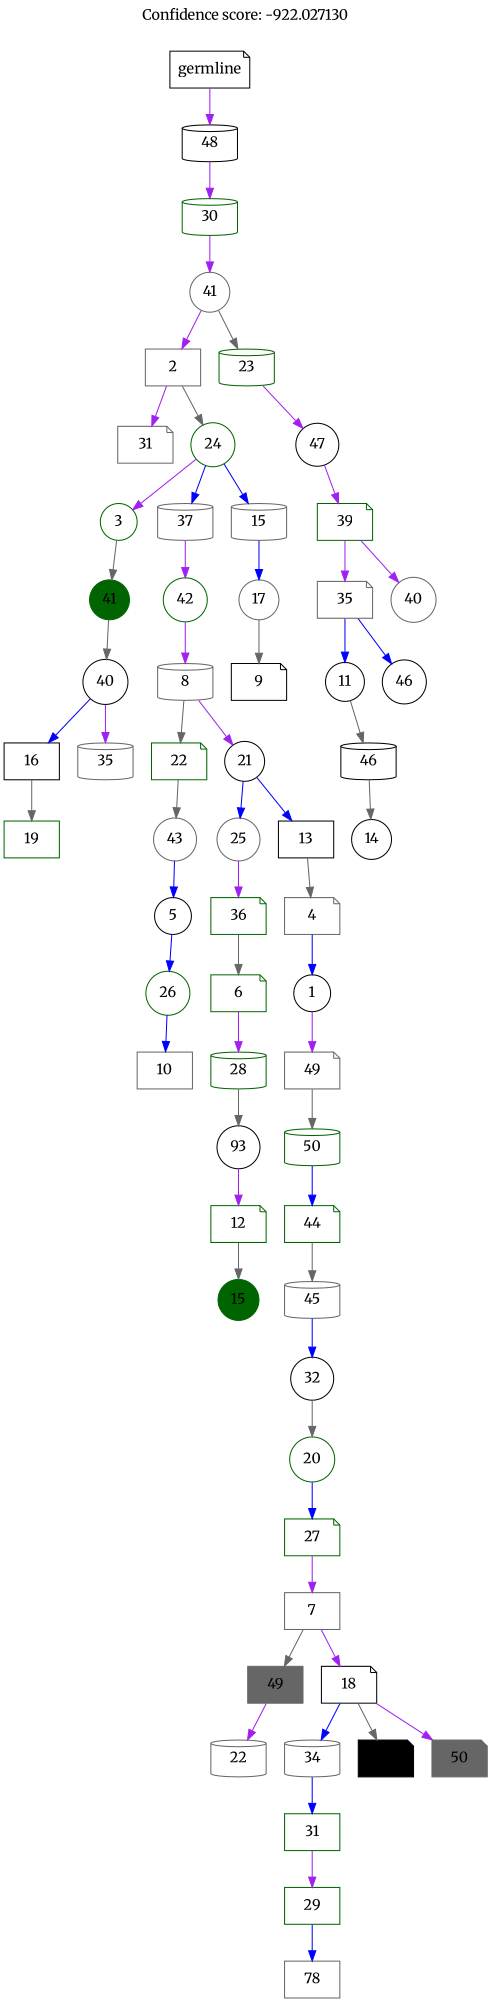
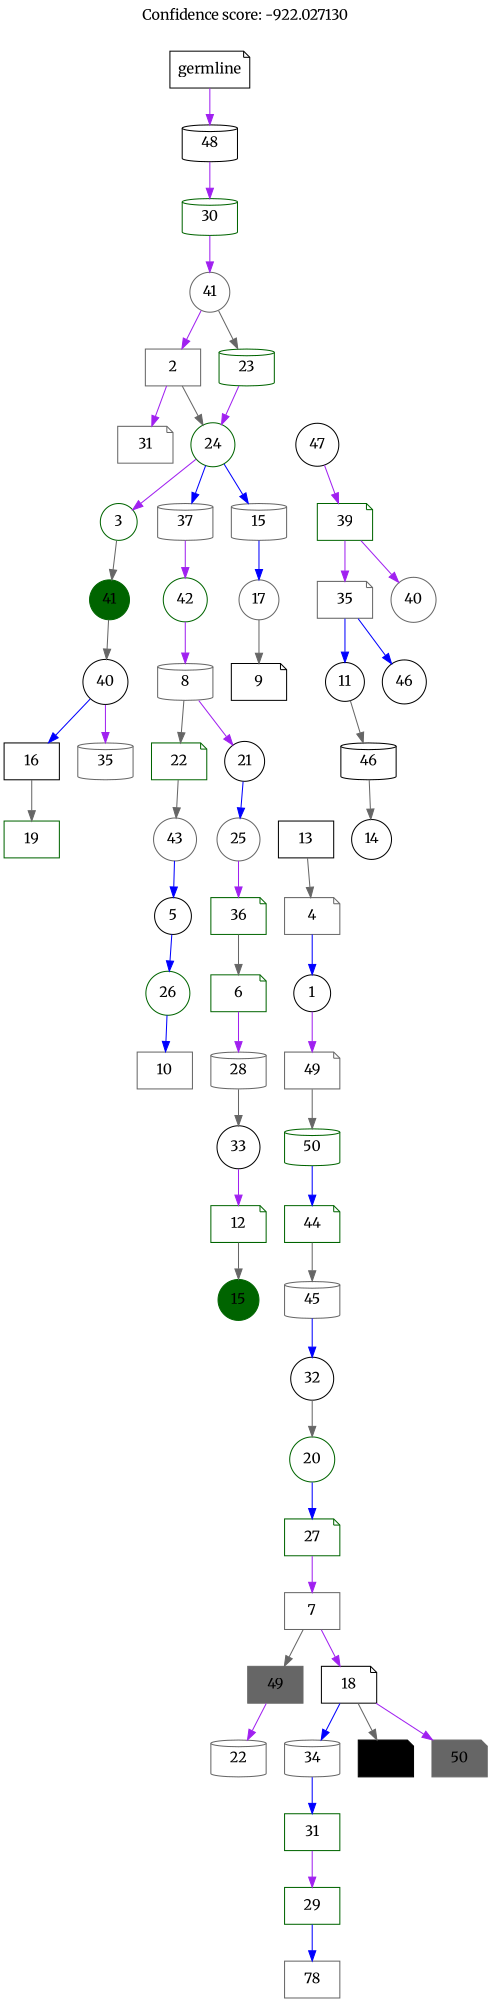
(279, 403) -> (232, 401)
(271, 795) -> none
(239, 1071) -> (239, 1071)
(239, 1147) -> (239, 1147)
